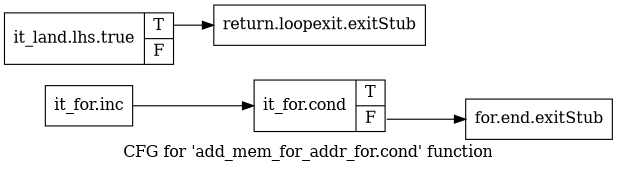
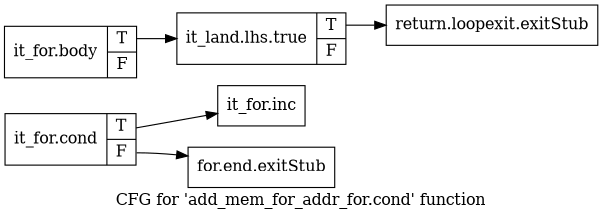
none -> (71, 52)
(188, 106) -> (171, 122)
